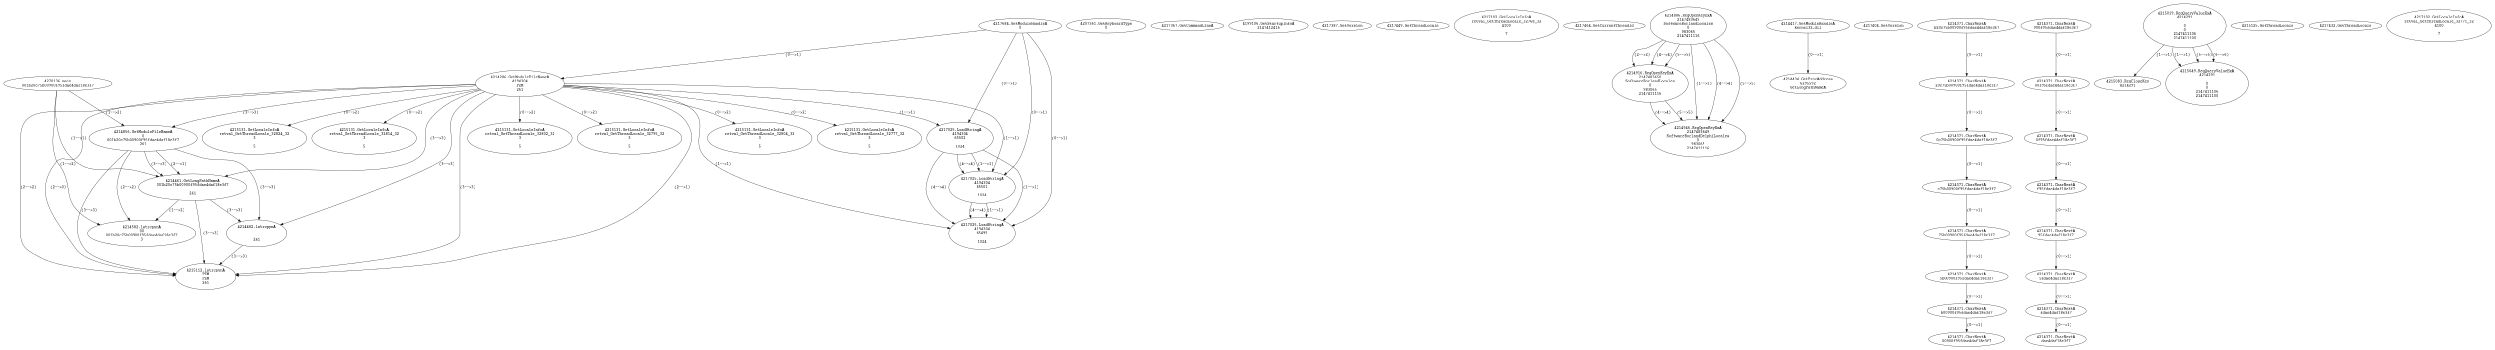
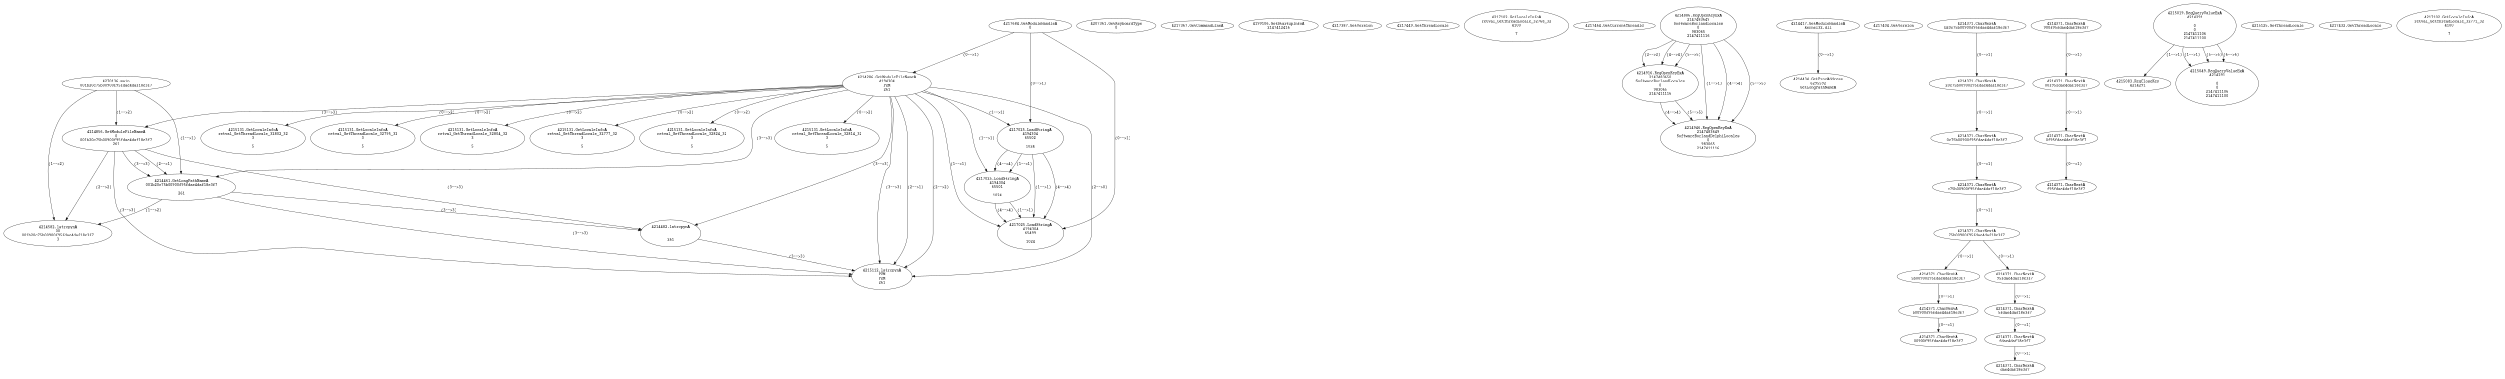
(1031, 106) -> none
(2056, 209) -> (1995, 254)
